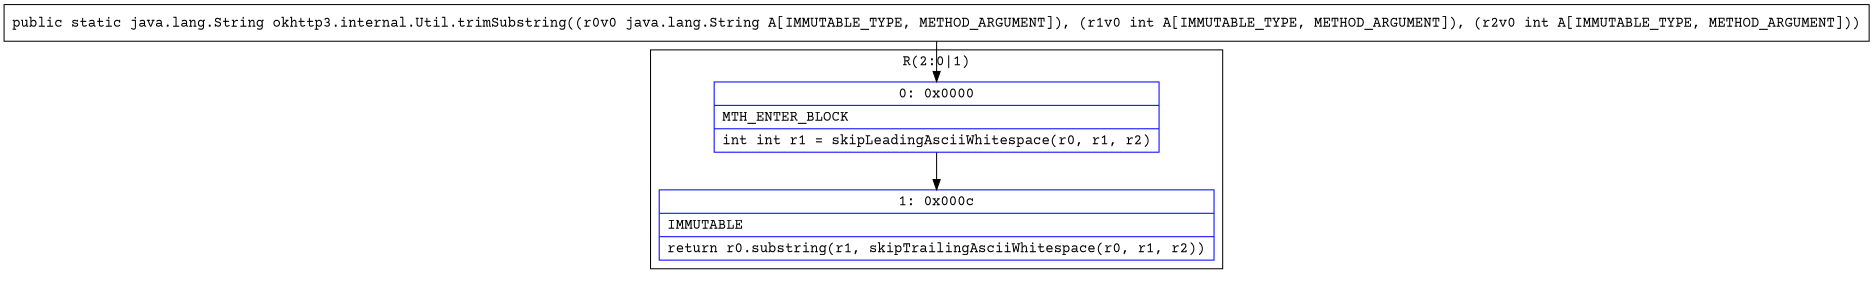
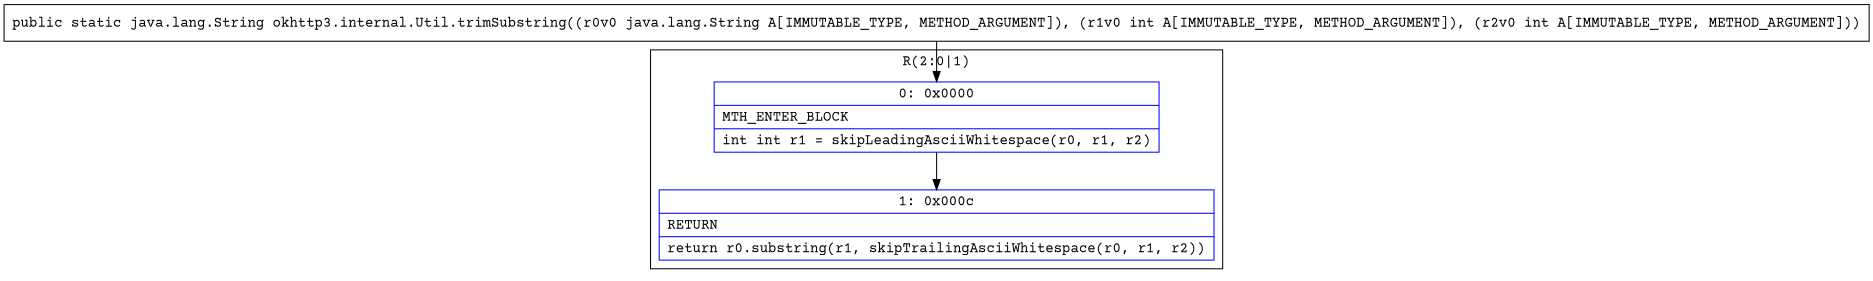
(706, 224) -> (693, 224)
